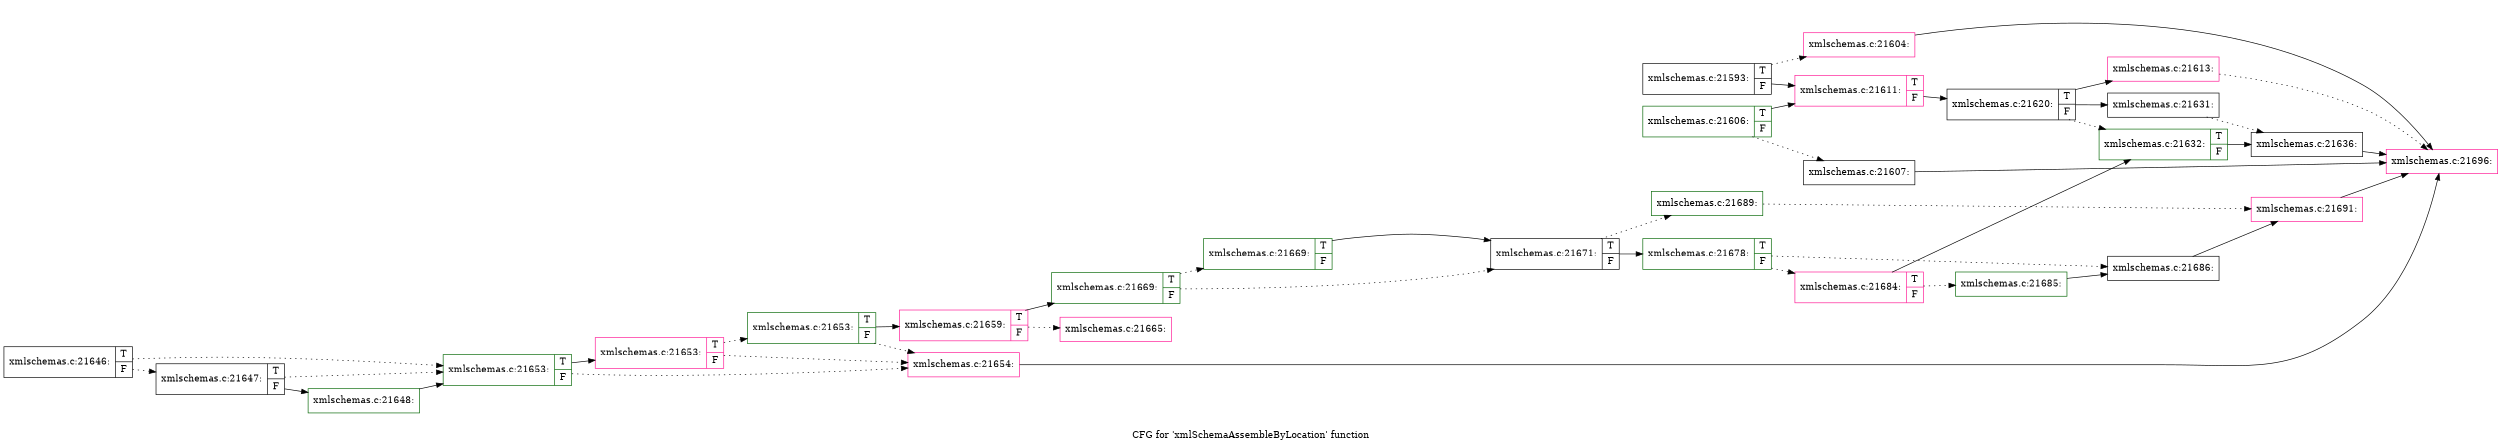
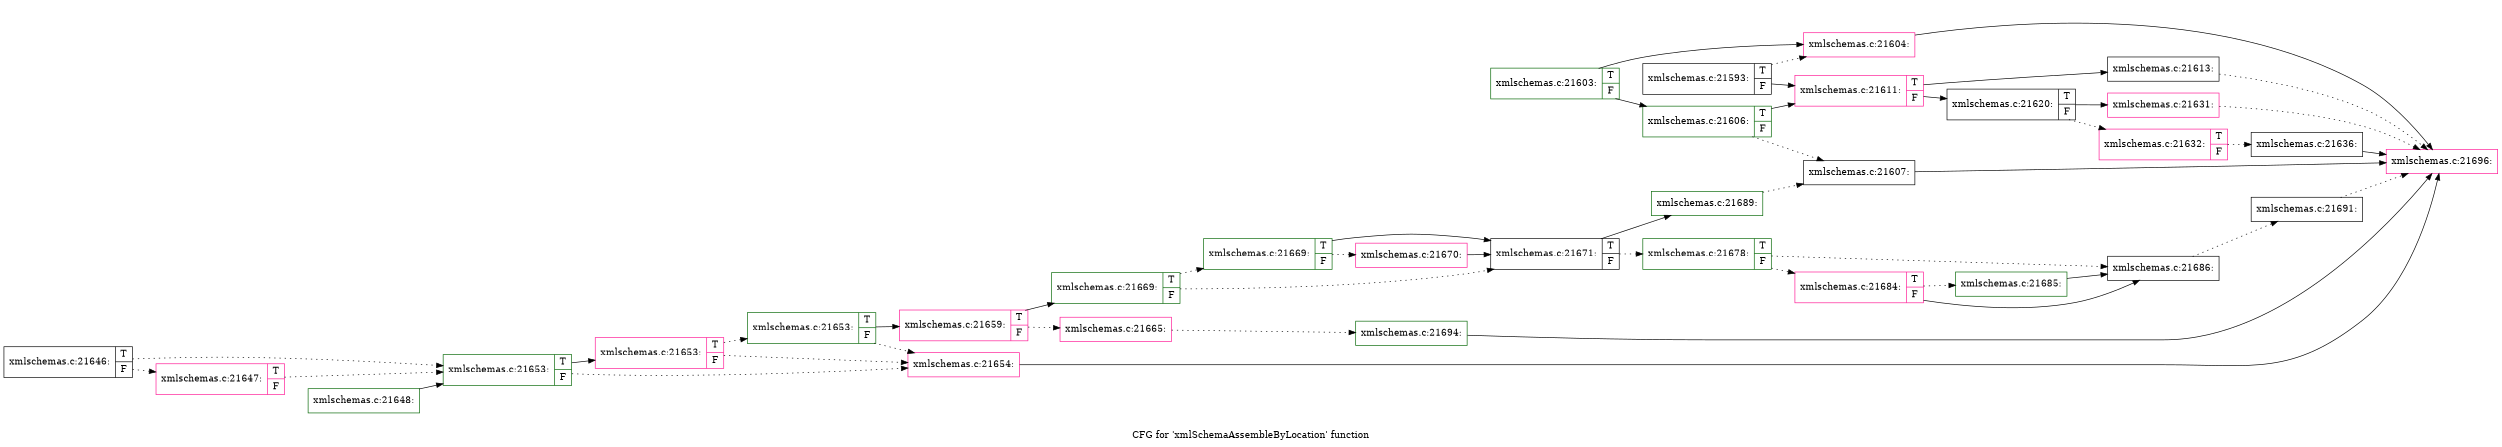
(2163, 69) -> (2163, 69)
none -> (1555, 84)
(2091, 86) -> (2012, 78)
(2163, 105) -> (2163, 105)
(2232, 124) -> (2319, 117)
(2163, 144) -> (2163, 144)
(2236, 144) -> (2236, 144)
(2371, 187) -> (2371, 187)
(2004, 206) -> (1780, 189)
(2307, 209) -> (2307, 209)
(2008, 217) -> (2030, 307)
(1633, 228) -> (1633, 228)
(2232, 240) -> (2232, 240)
(1628, 254) -> (1628, 254)
none -> (1411, 255)
none -> (1411, 333)
(220, 379) -> (220, 379)
(293, 390) -> none
